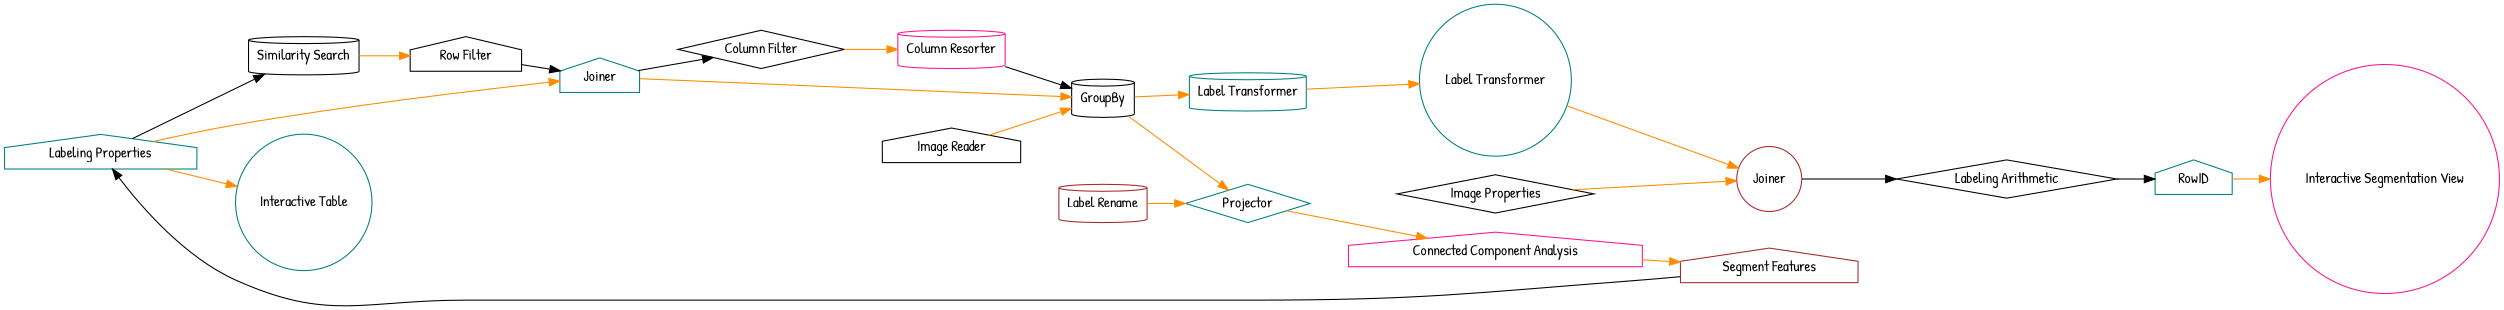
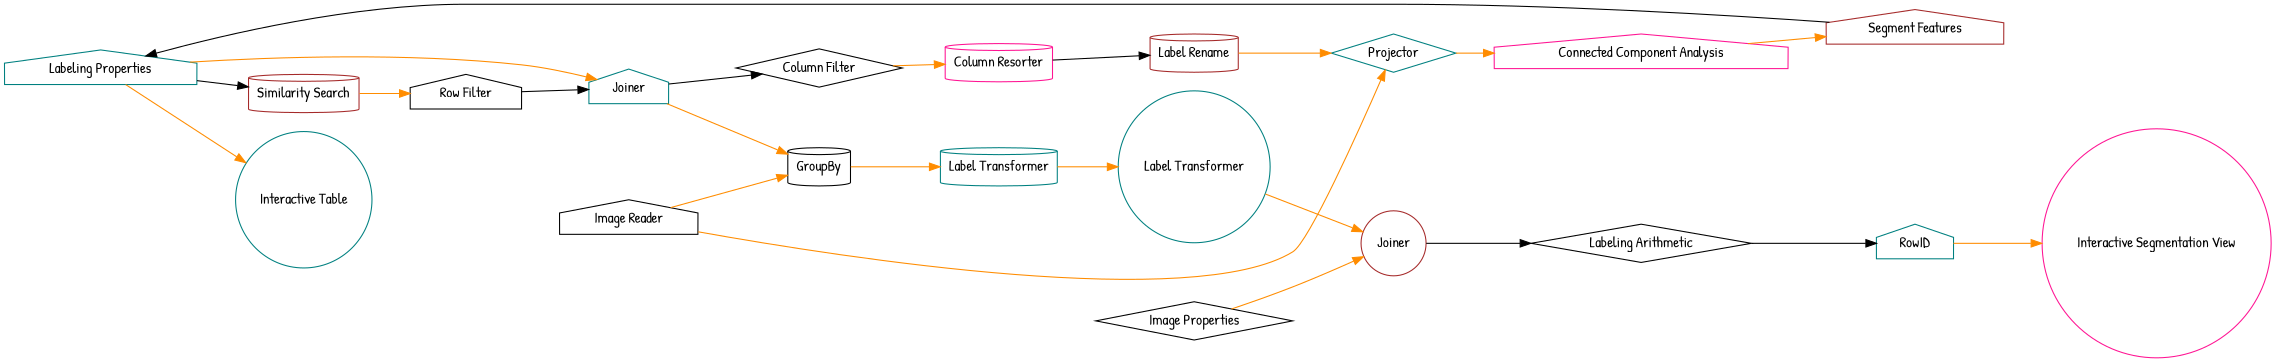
(304, 56) -> (304, 94)
(1033, 76) -> (1096, 58)
(1174, 150) -> (1093, 279)
